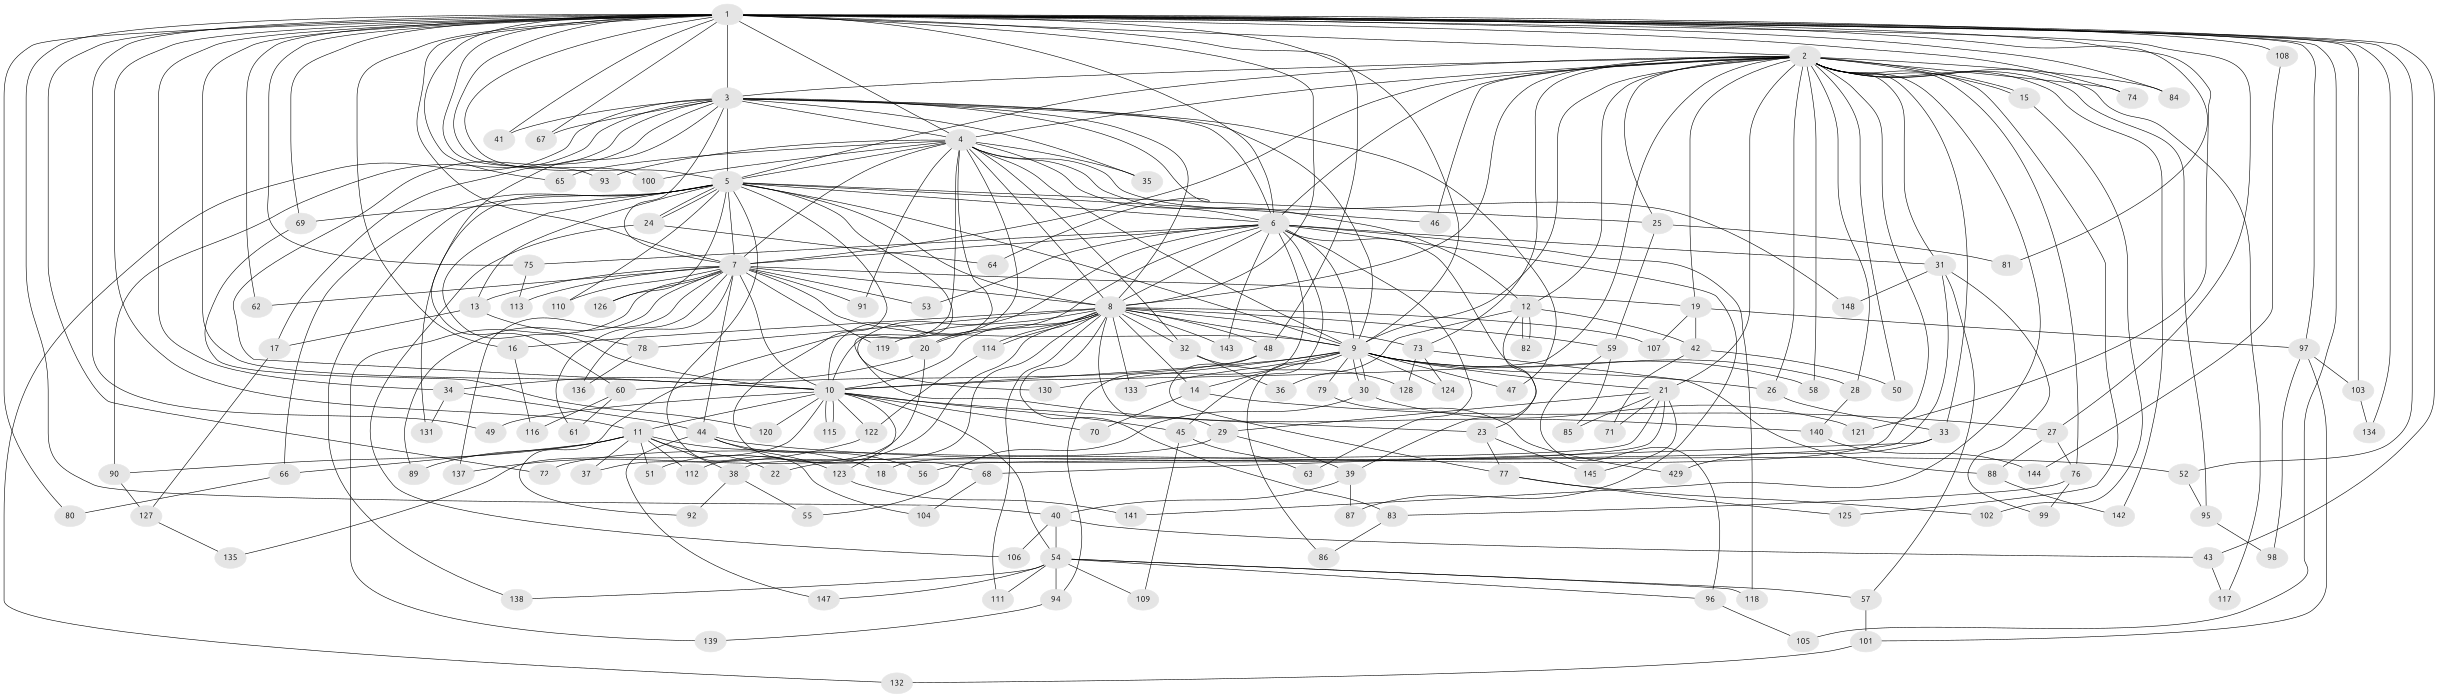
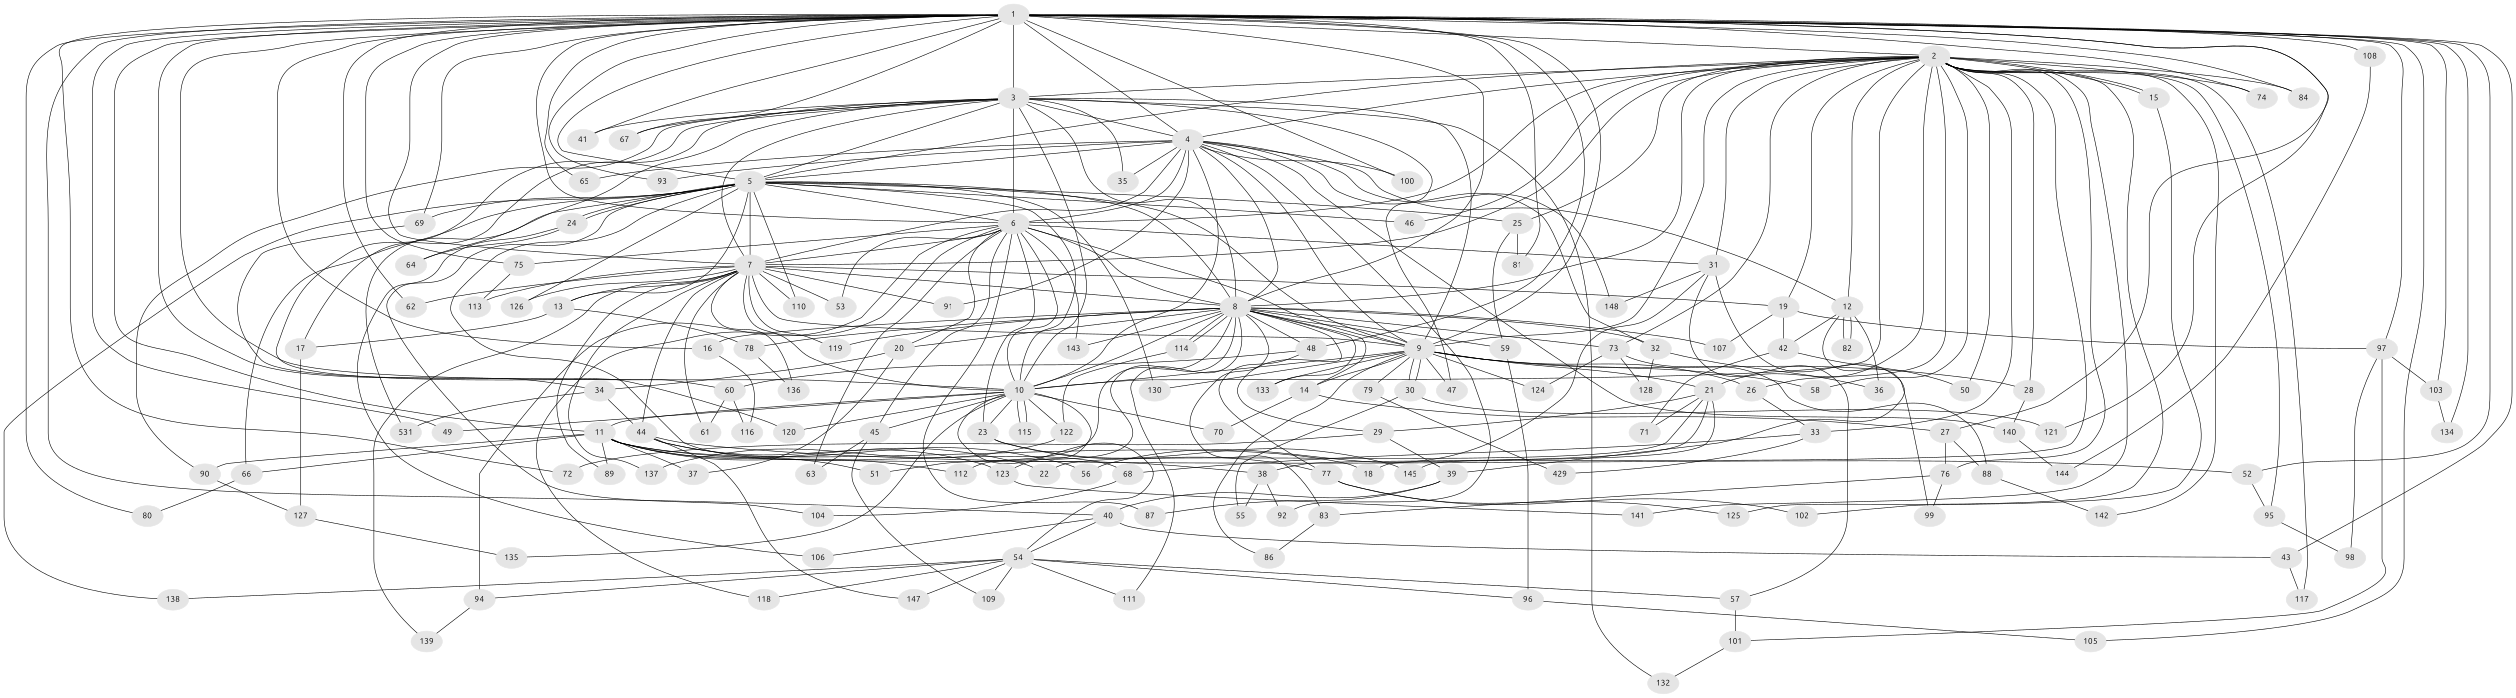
(427, 433) -> (406, 433)
(1568, 433) -> none
